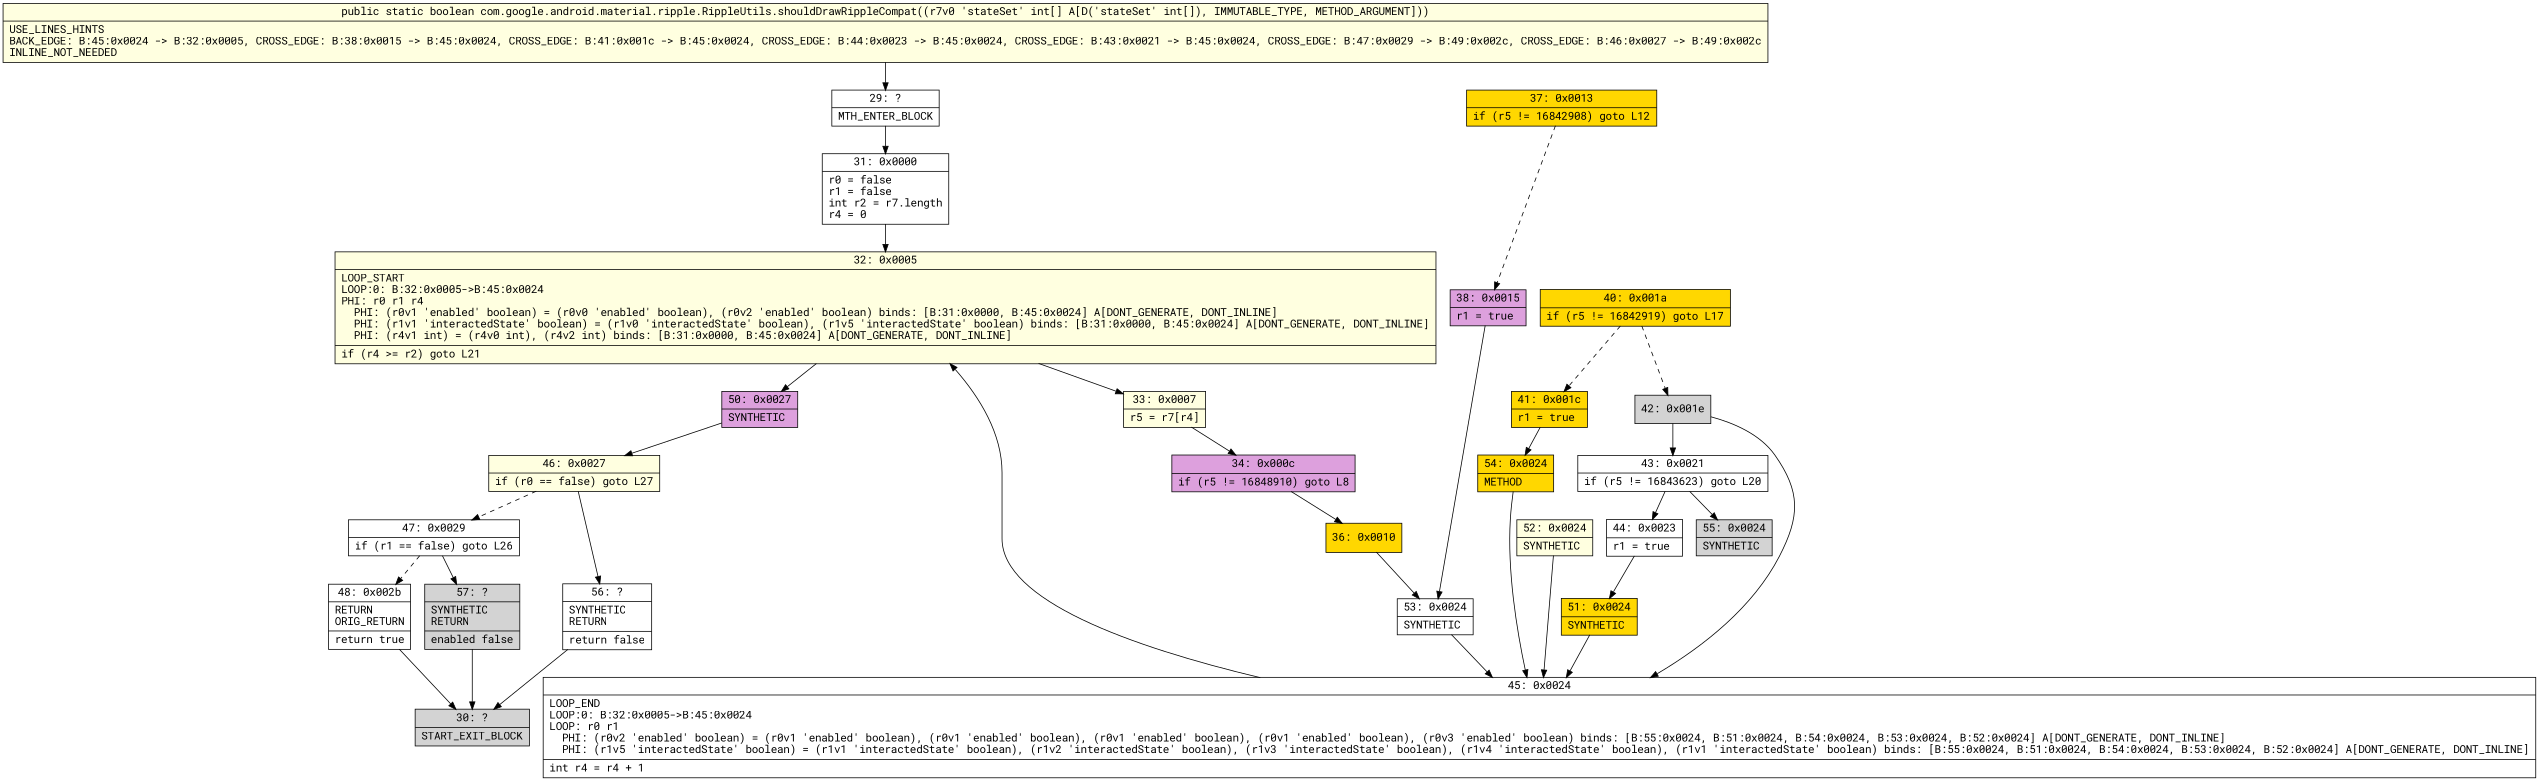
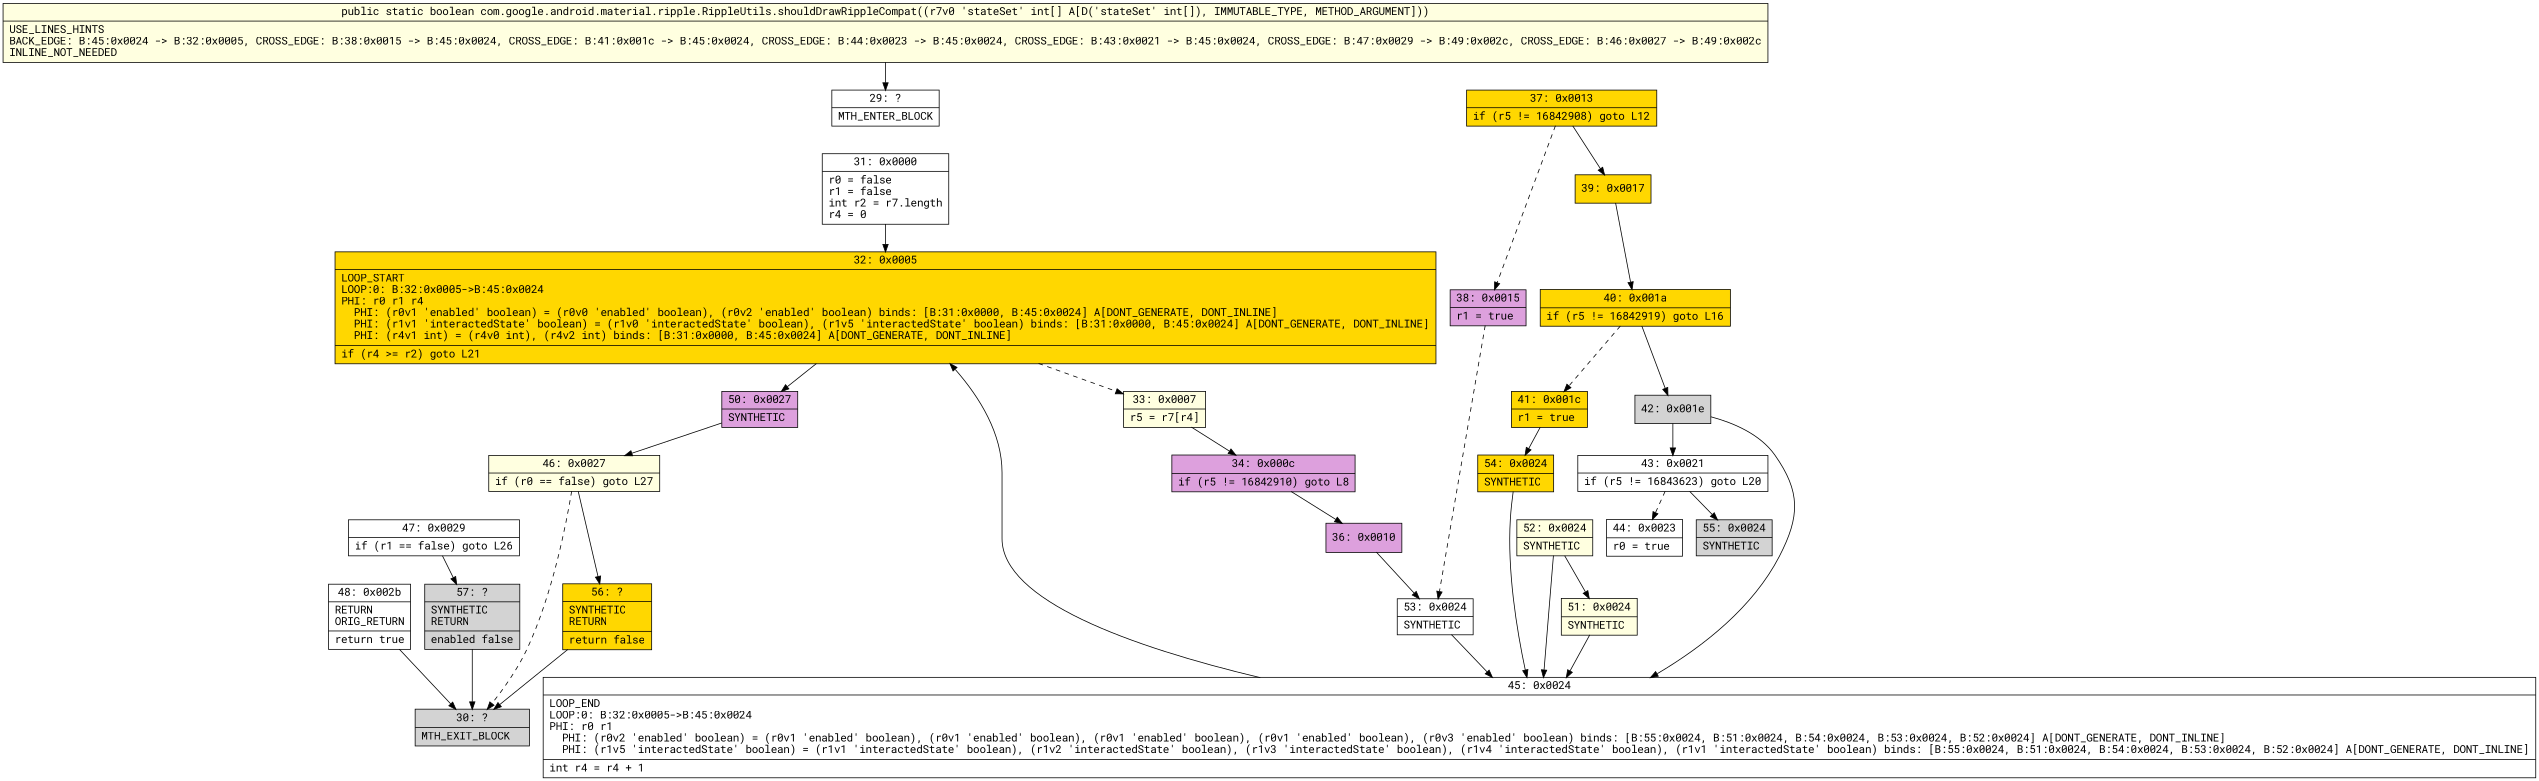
(886, 136) -> none
none -> (1613, 189)
(886, 308) -> (886, 308)
(1635, 317) -> (1635, 317)
(1654, 357) -> (1654, 357)
(1077, 377) -> (1077, 377)
(1462, 458) -> (1462, 458)
(1263, 482) -> (1263, 482)
(1503, 482) -> (1513, 482)
(1660, 502) -> (1660, 502)
(508, 504) -> (545, 603)
(1364, 538) -> (1364, 538)
(1641, 547) -> (1641, 547)
(410, 567) -> none
(1624, 574) -> (1575, 574)
(607, 617) -> (607, 617)
(1599, 617) -> (1599, 617)
(588, 727) -> (584, 727)
(472, 736) -> (466, 736)
